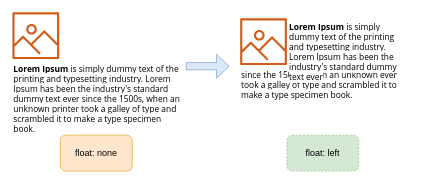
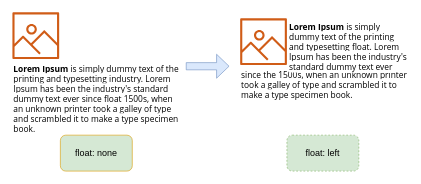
(349, 44) -> (349, 44)
(325, 83) -> (325, 83)
(97, 90) -> (97, 90)
(96, 153) -> (96, 153)
